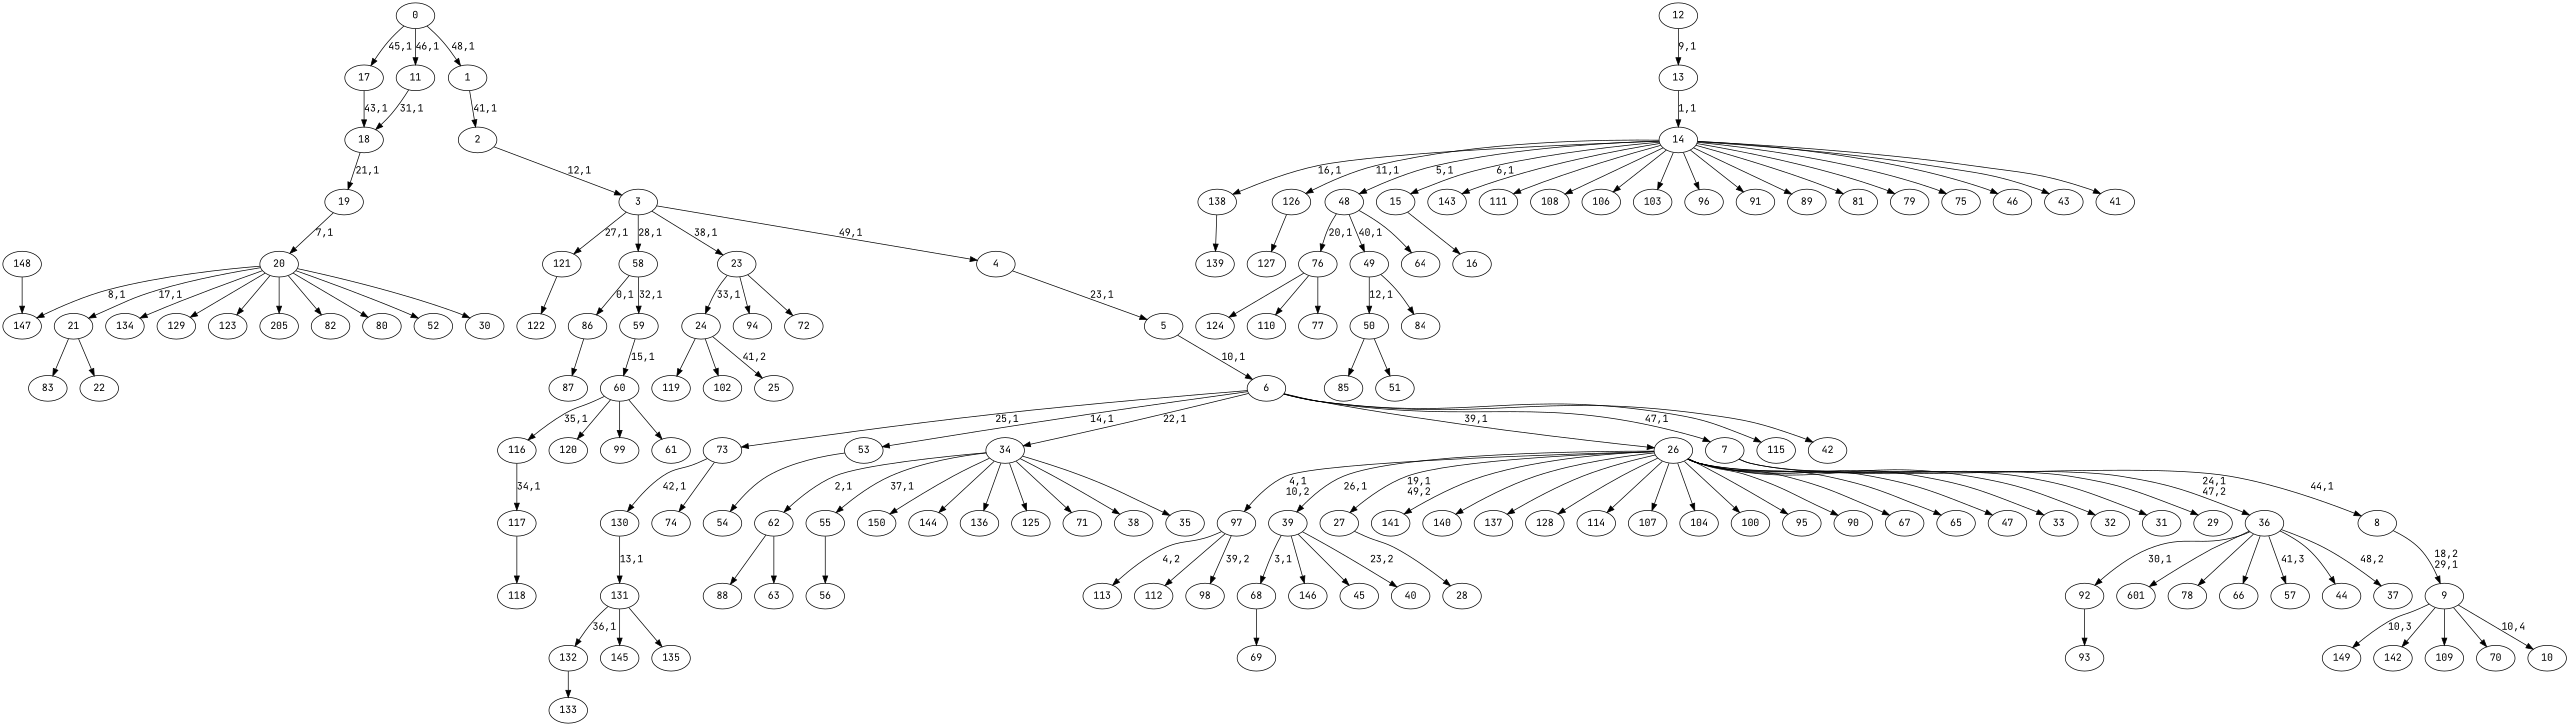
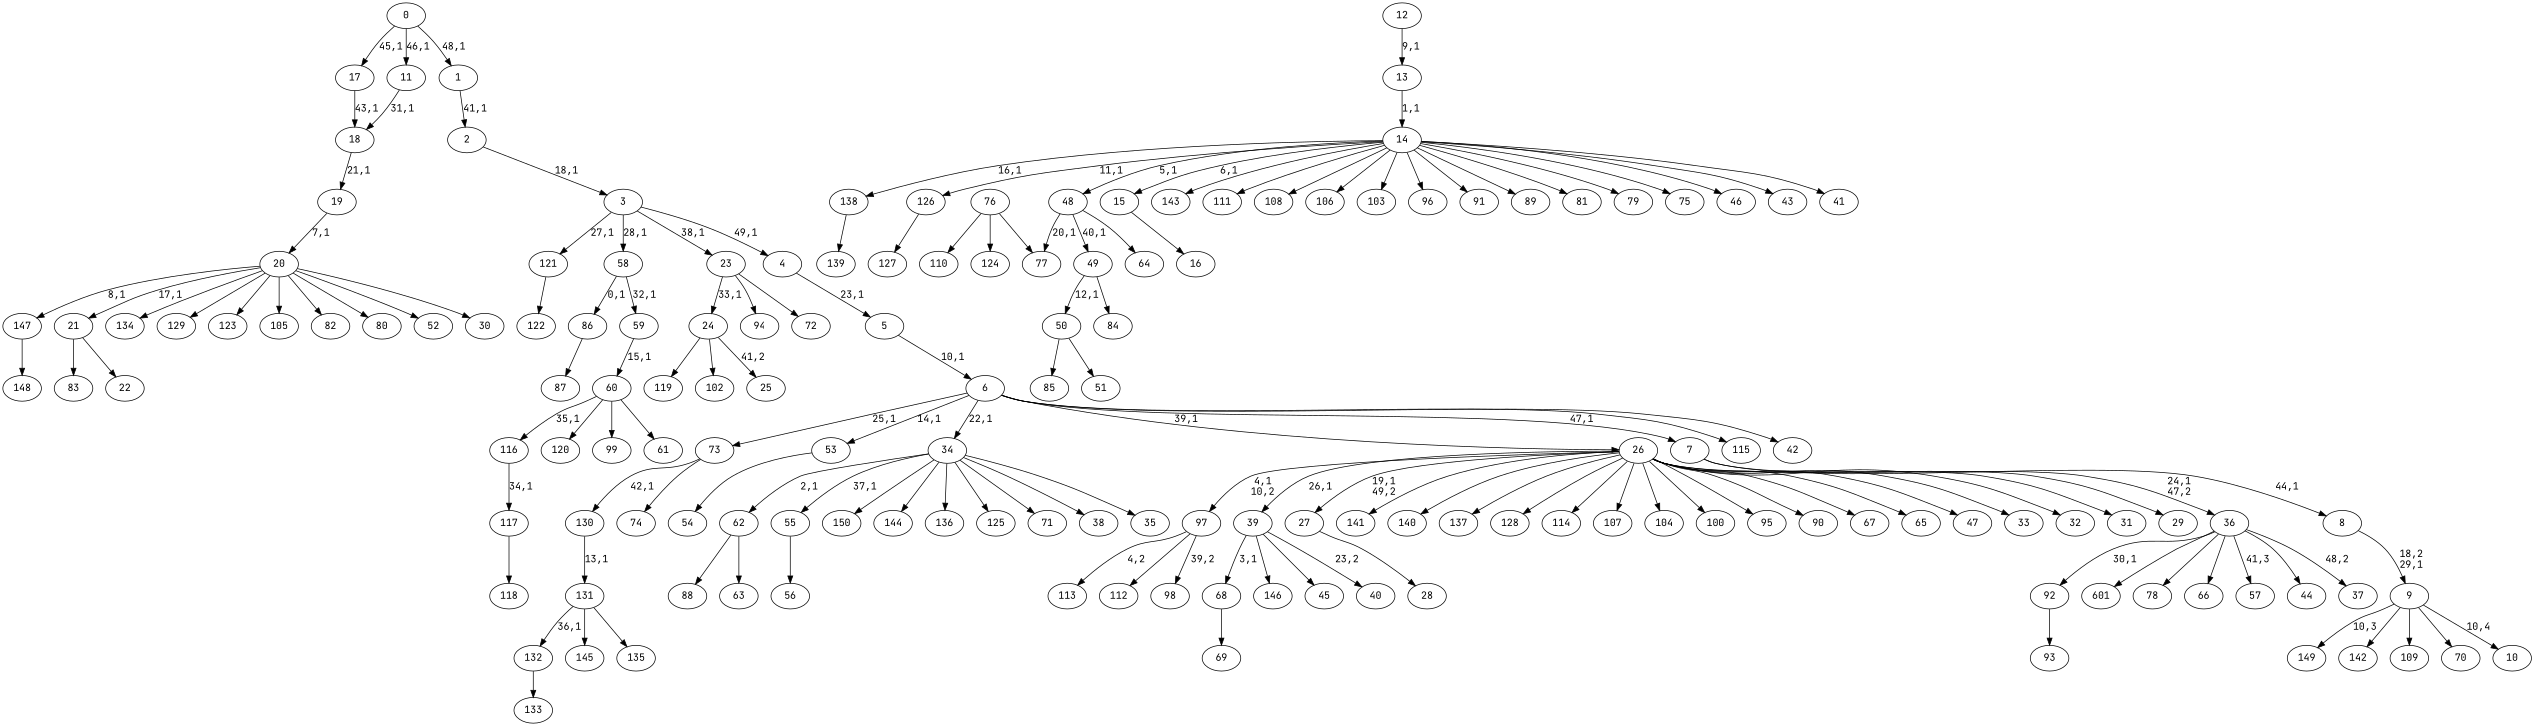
(580, 171) -> (567, 171)
(1328, 228) -> (1052, 228)
(22, 292) -> (22, 354)
(279, 326) -> (279, 326)
